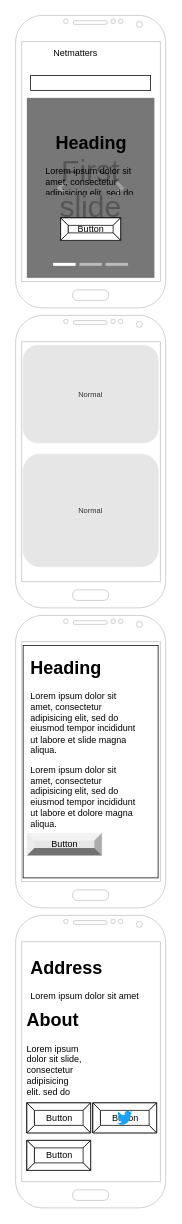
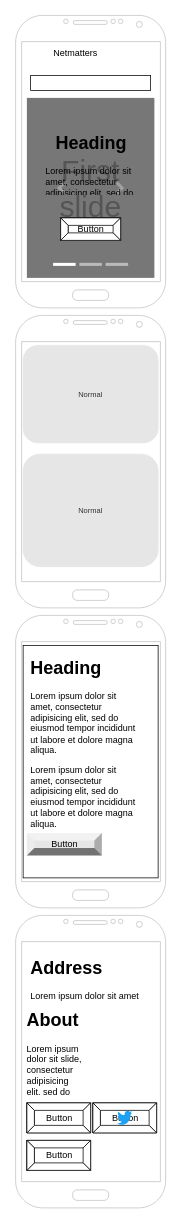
(86, 705) -> (86, 705)
